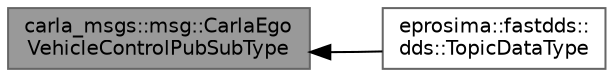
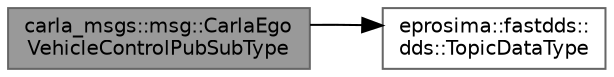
(357, 52) -> (336, 25)
